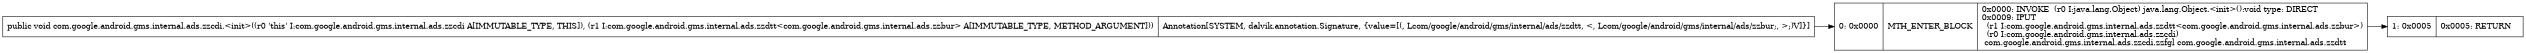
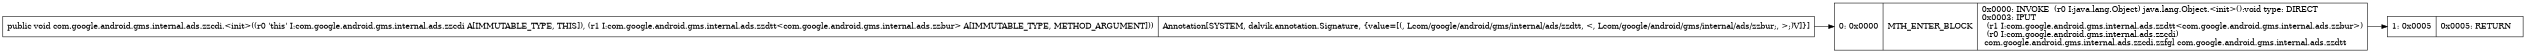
(2011, 18) -> (2011, 18)
